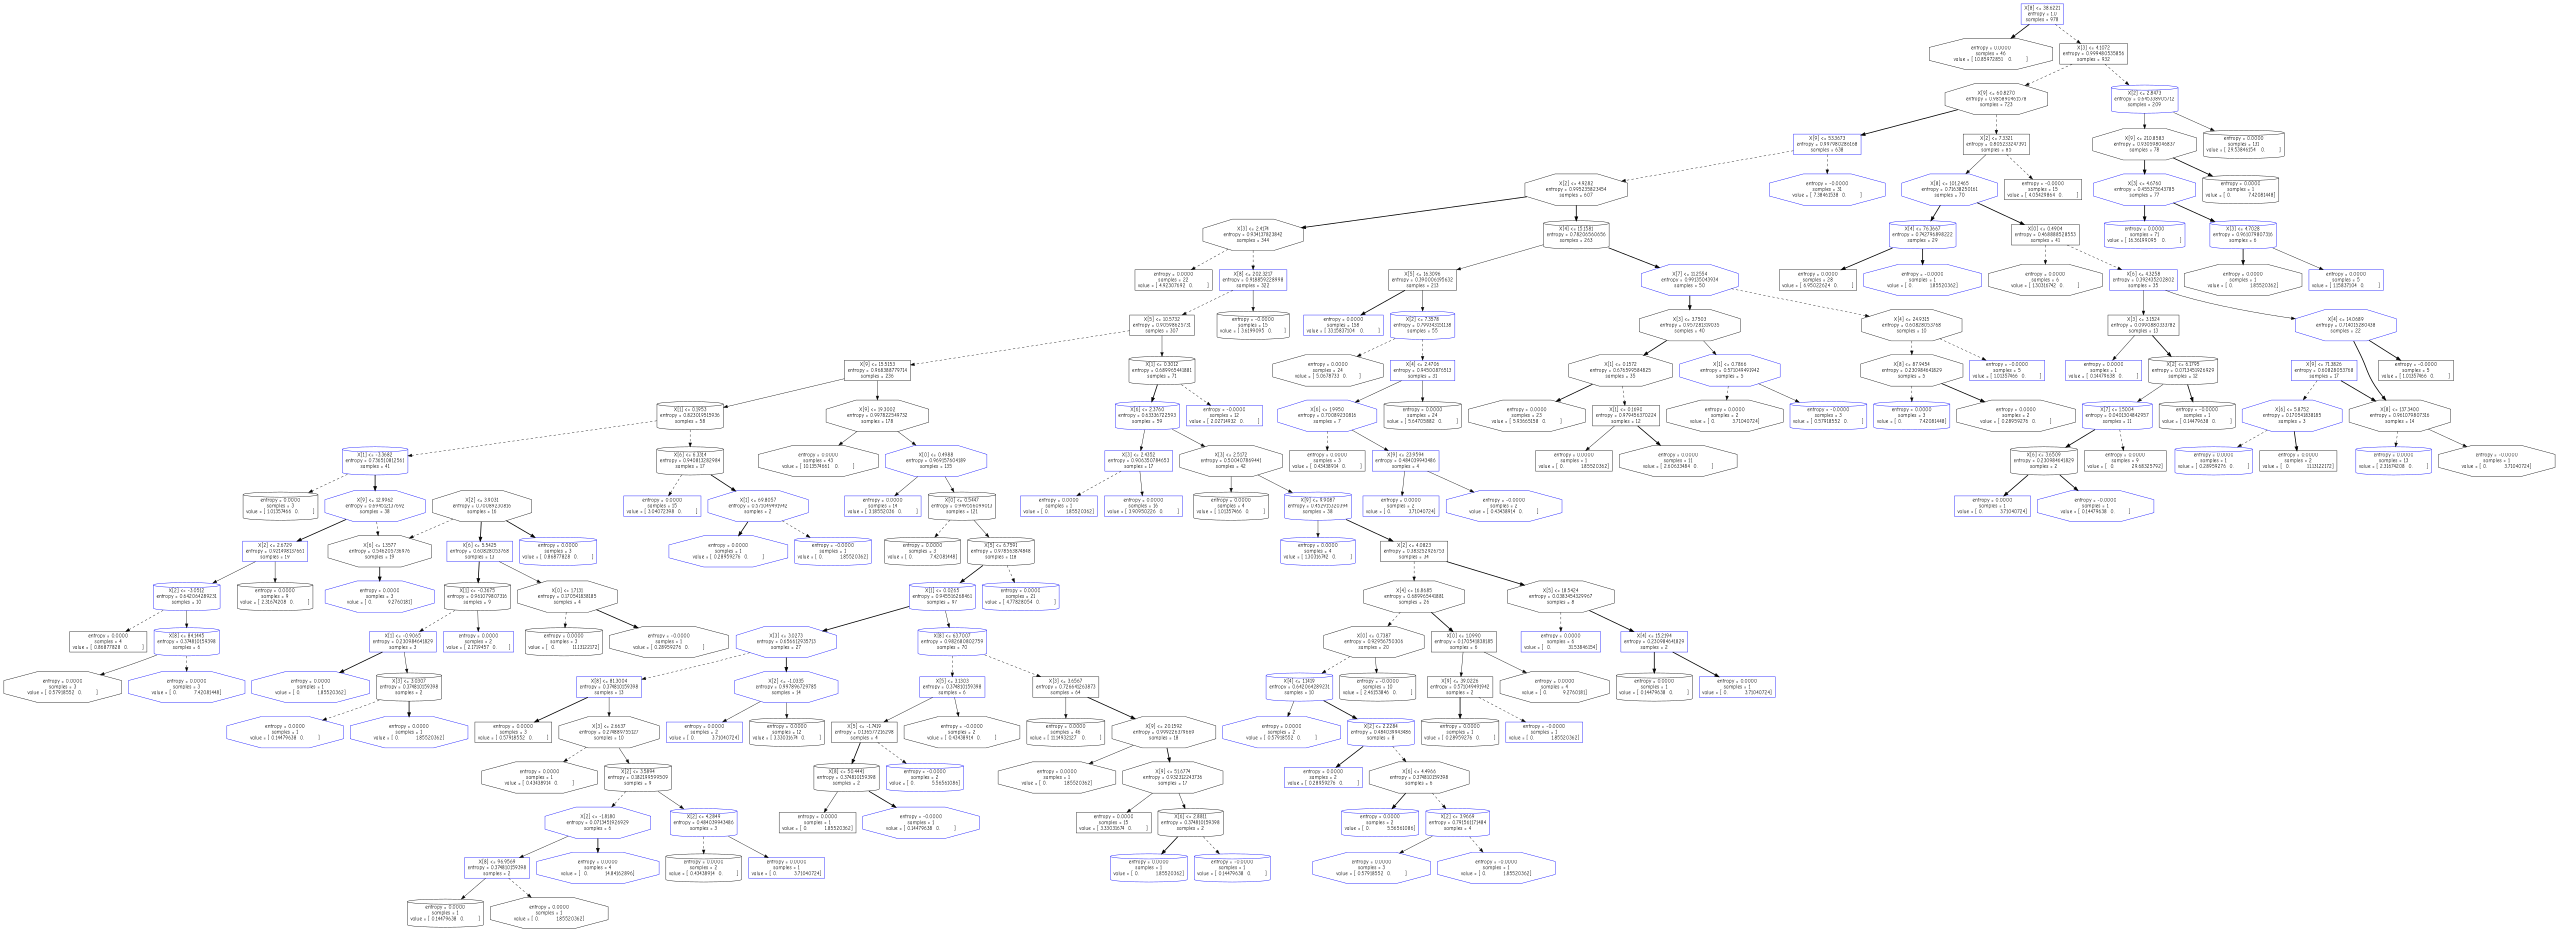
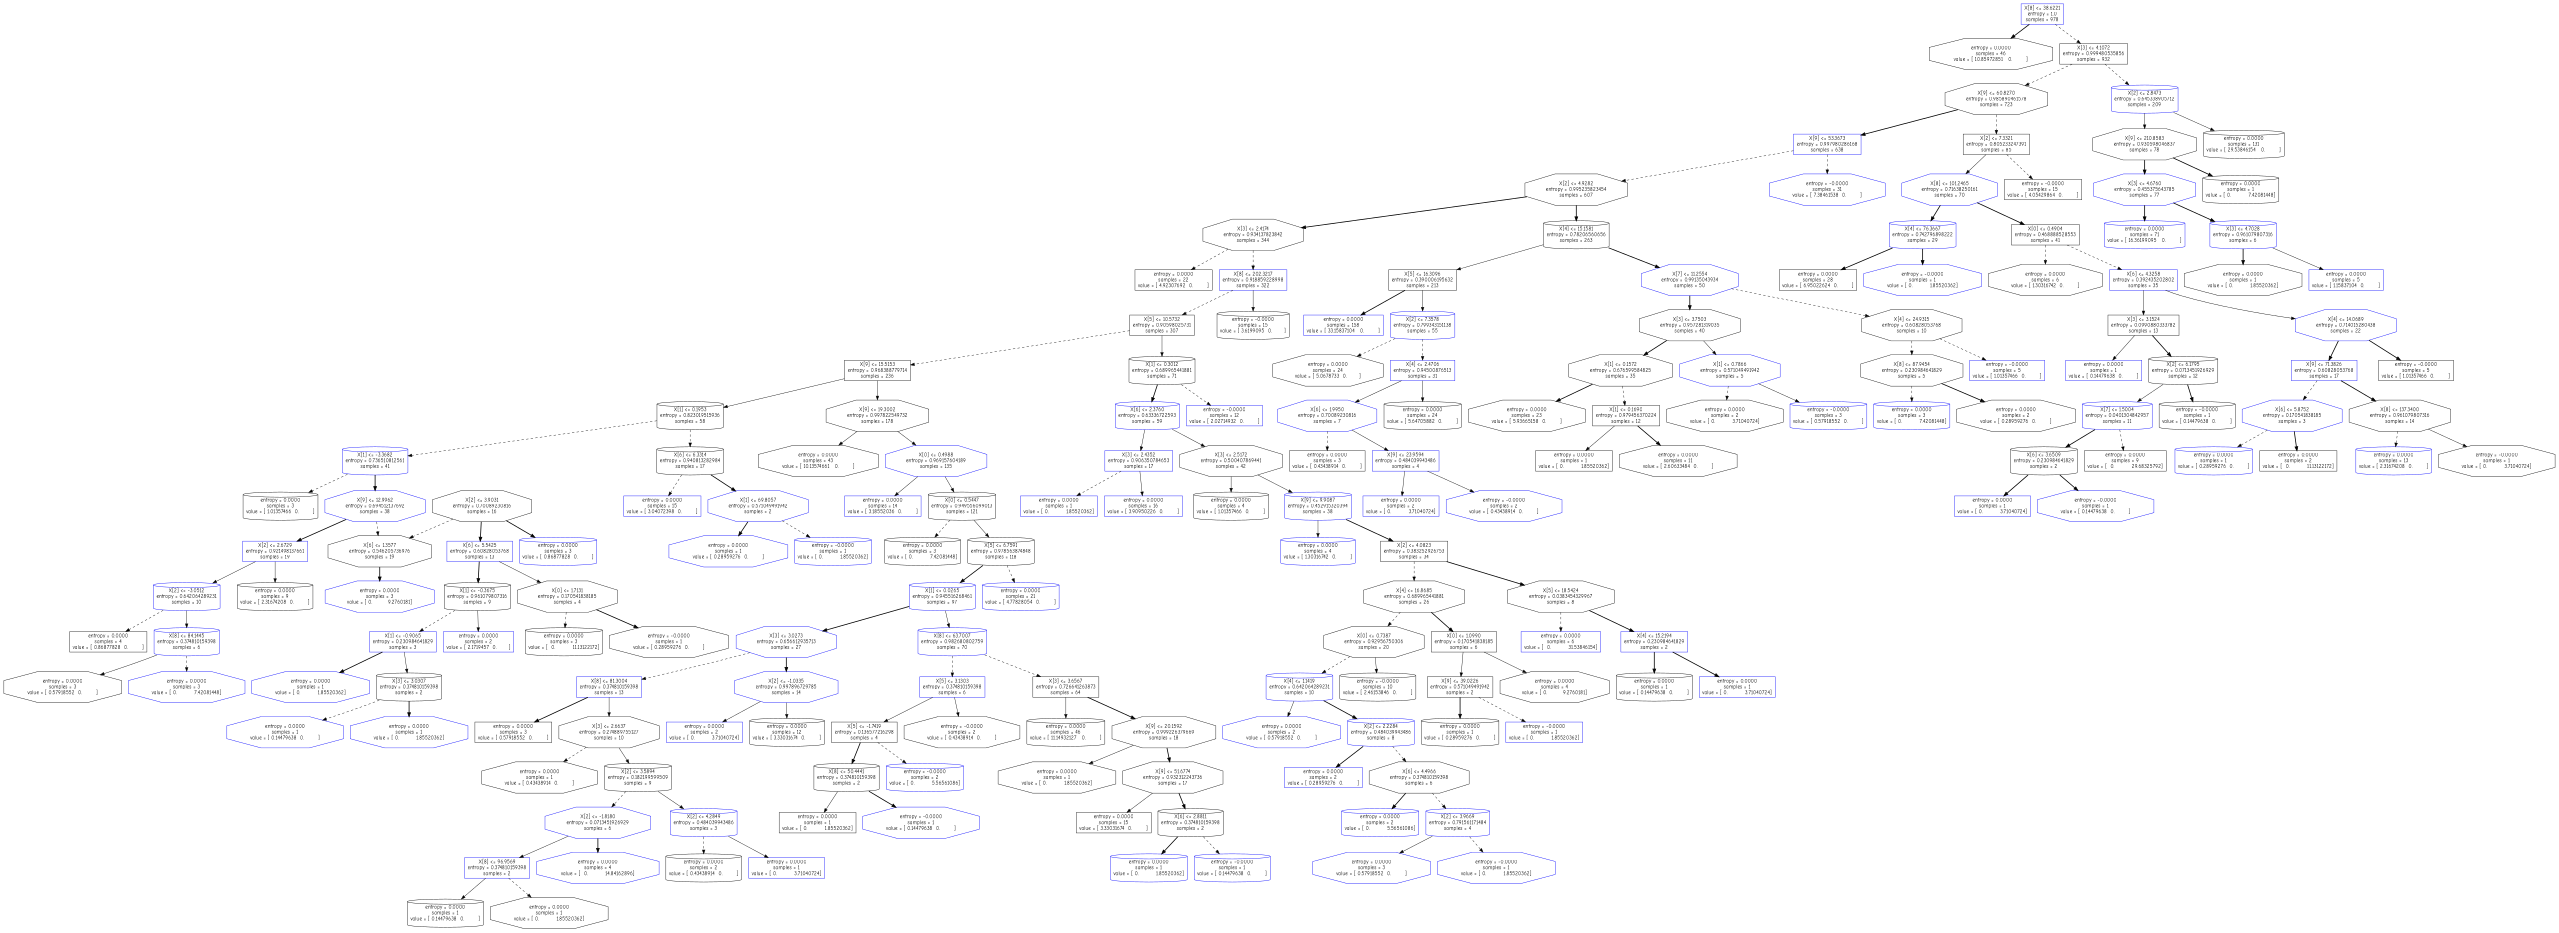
(1162, 325) -> (1162, 325)
(2367, 370) -> (2335, 349)
(1181, 799) -> (1181, 799)
